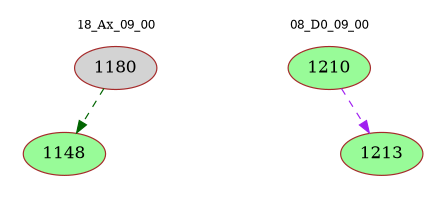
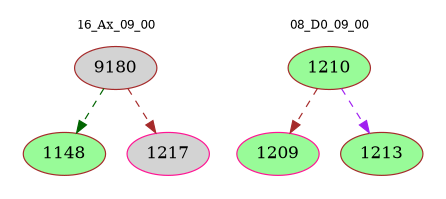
(116, 26) -> (116, 26)
(116, 68) -> (116, 68)
none -> (168, 154)
none -> (278, 154)
